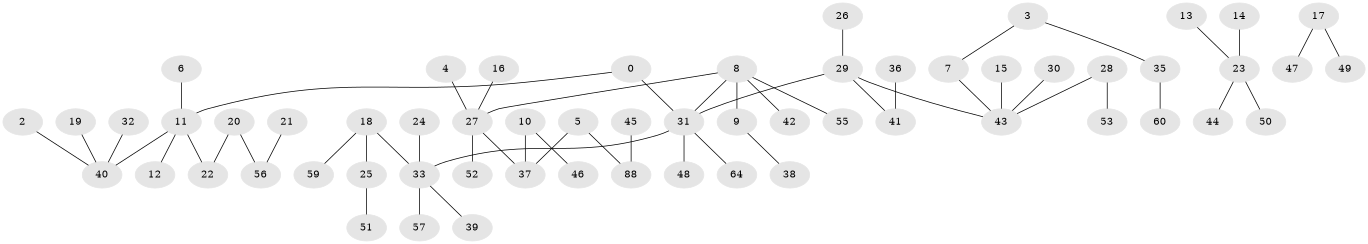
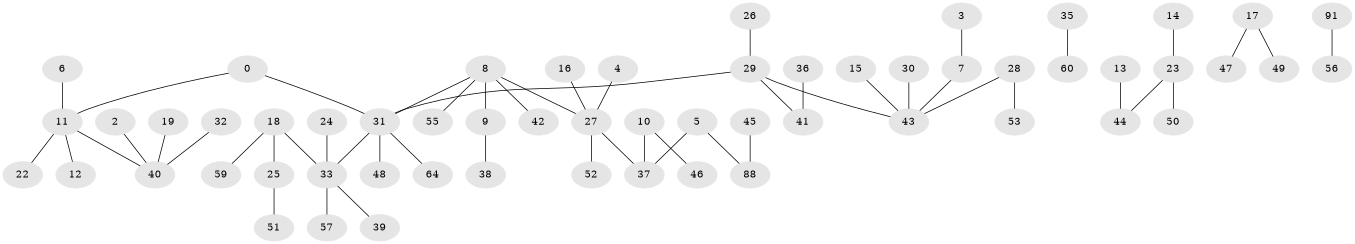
(1095, 41) -> none
(1213, 43) -> (1120, 96)
(234, 122) -> none
(287, 122) -> (1332, 16)
